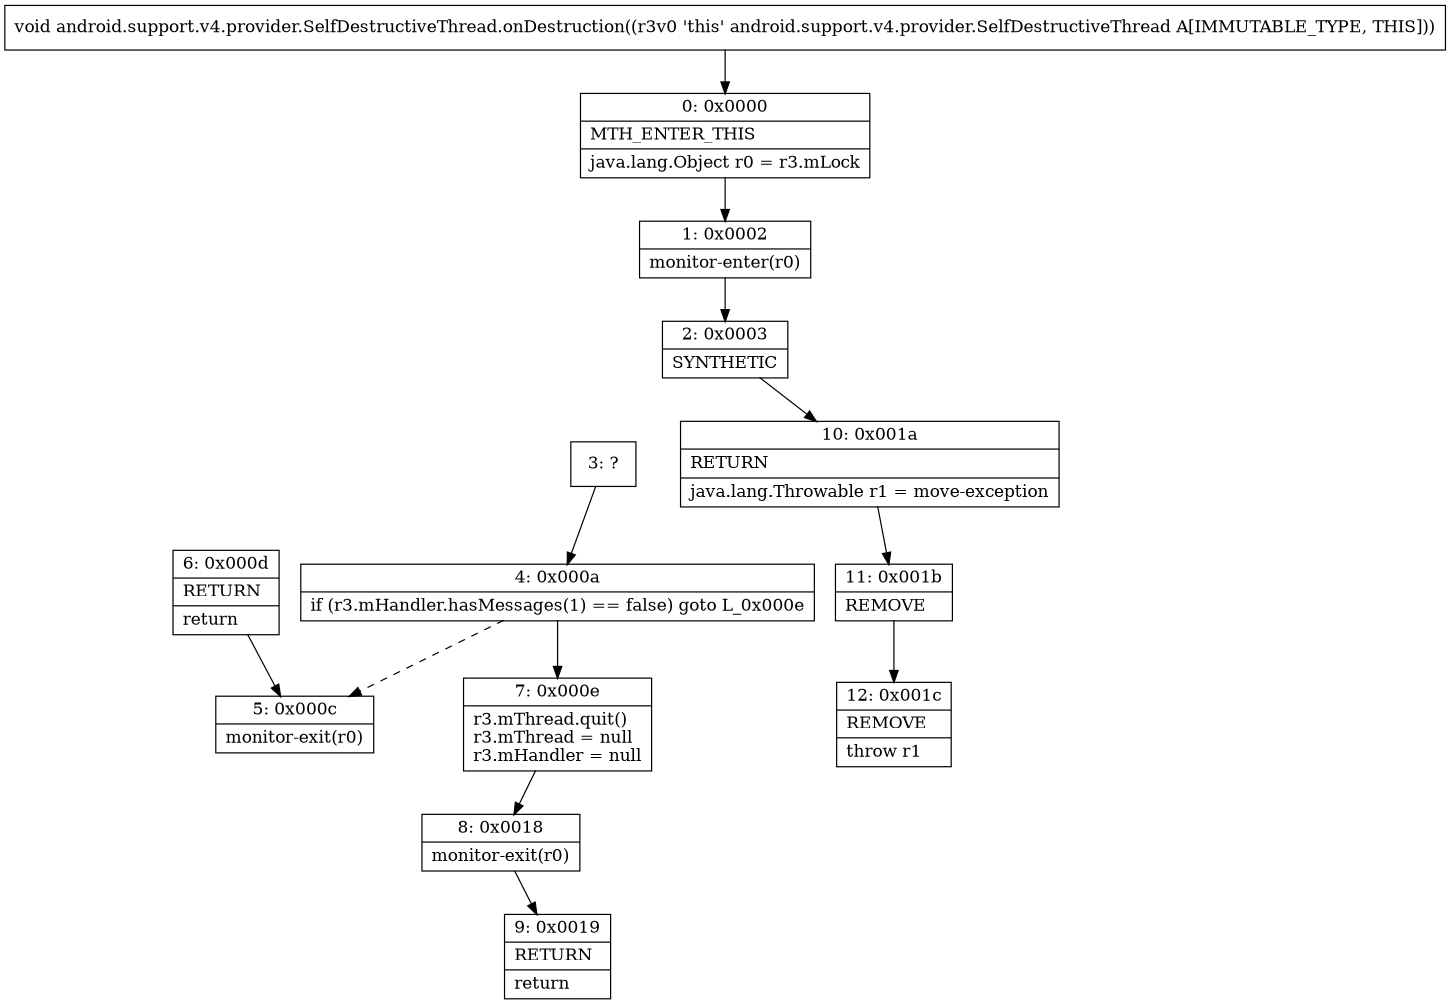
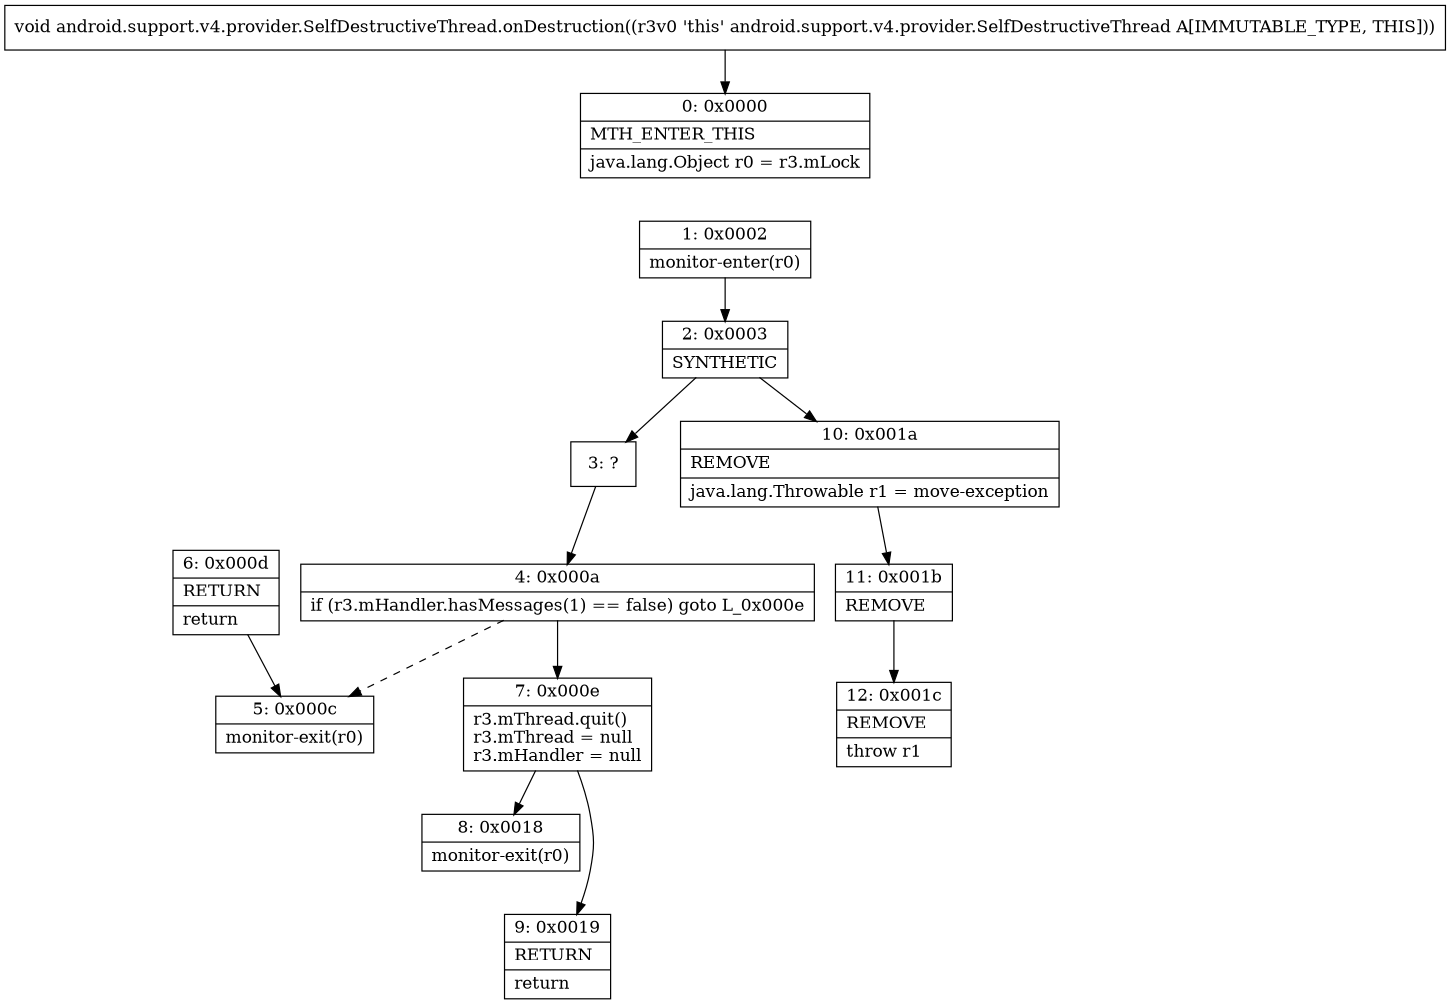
(725, 193) -> none
none -> (666, 405)
(729, 463) -> (731, 463)
(523, 887) -> (593, 837)
